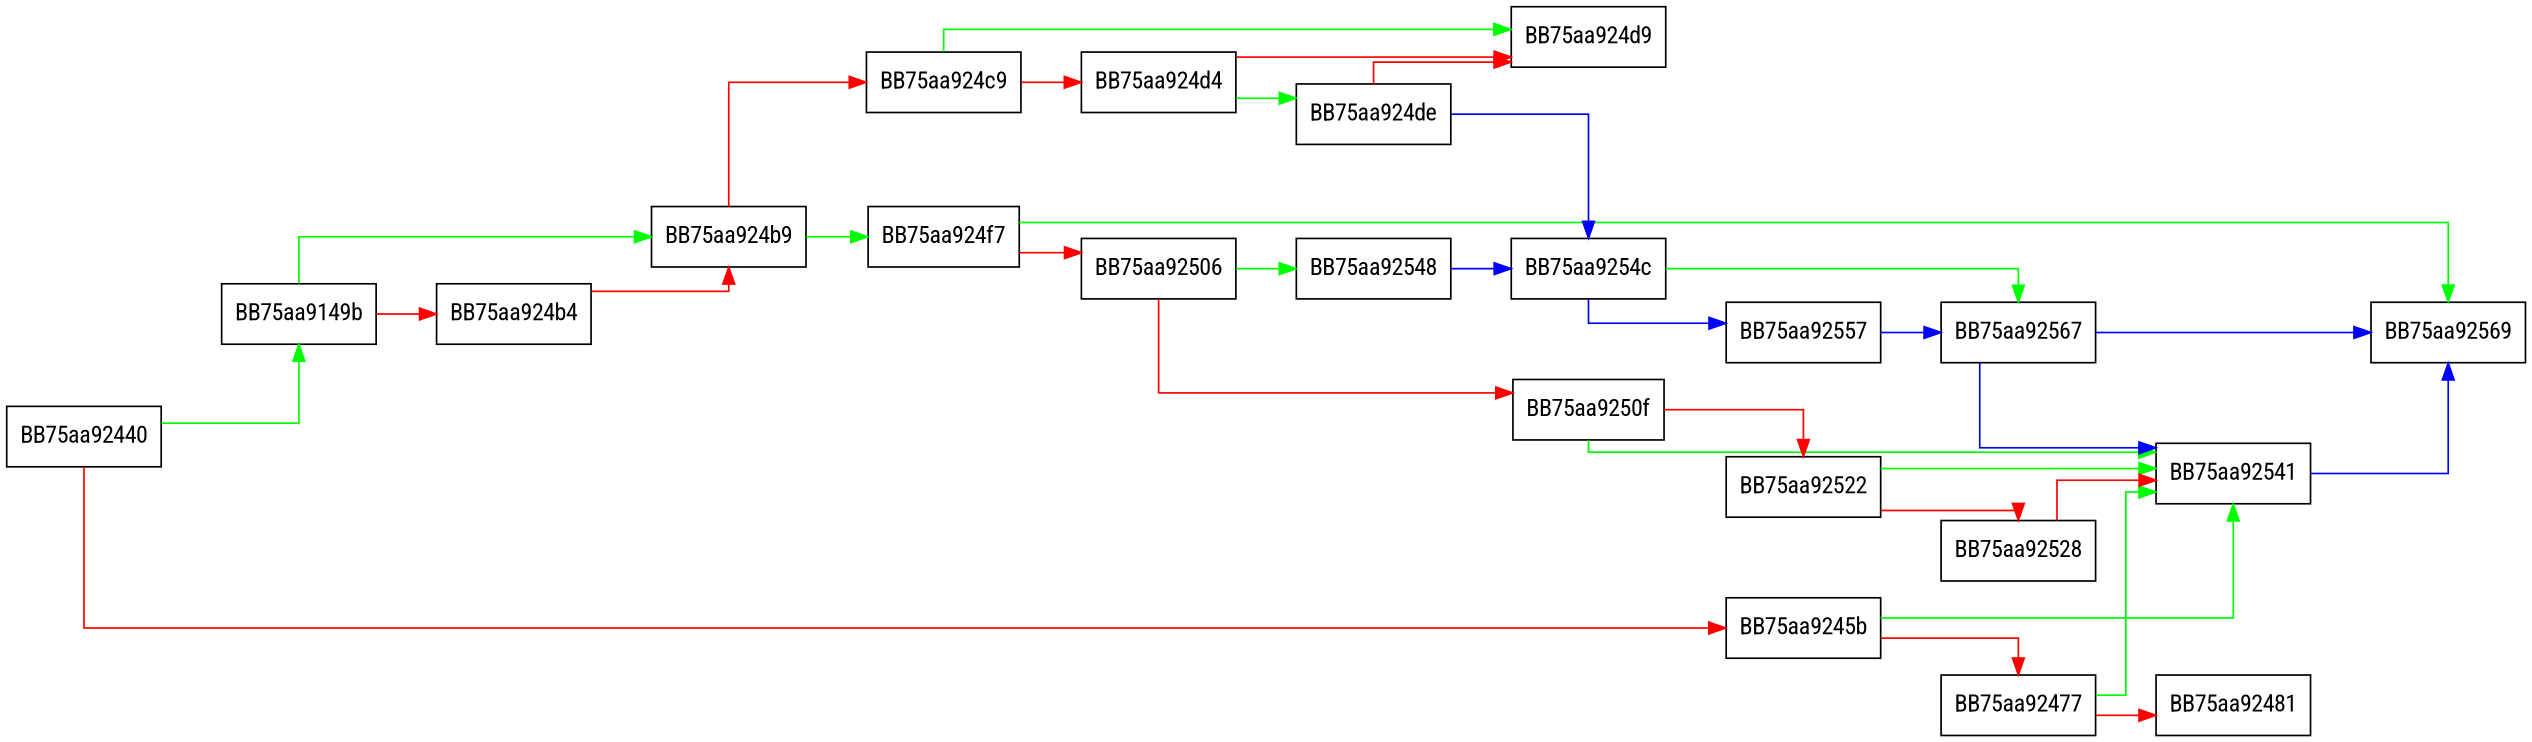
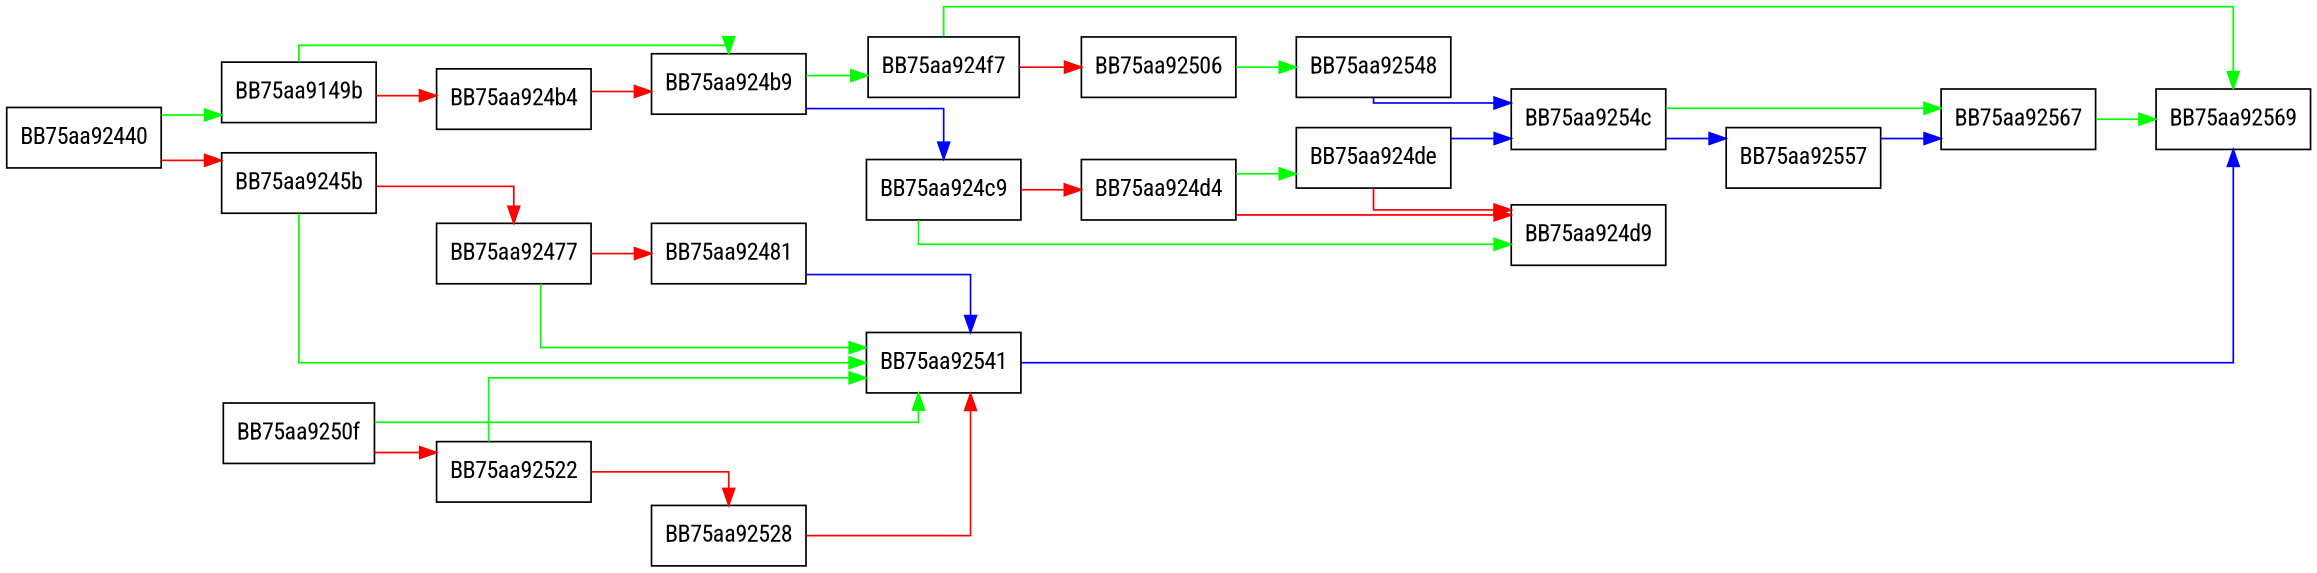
(729, 84) -> (892, 109)
(2225, 332) -> (2118, 119)
(1280, 393) -> none
(1980, 436) -> (909, 275)
